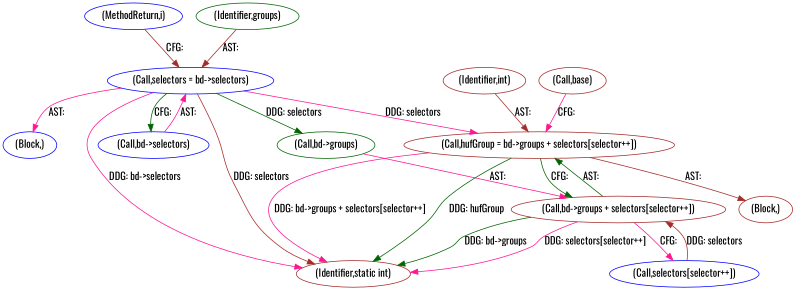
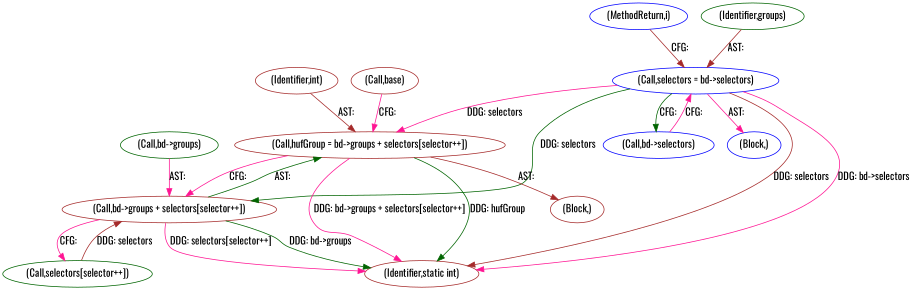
(256, 112) -> (470, 192)
(189, 113) -> (695, 113)
(548, 179) -> (238, 169)
(684, 274) -> (78, 274)
